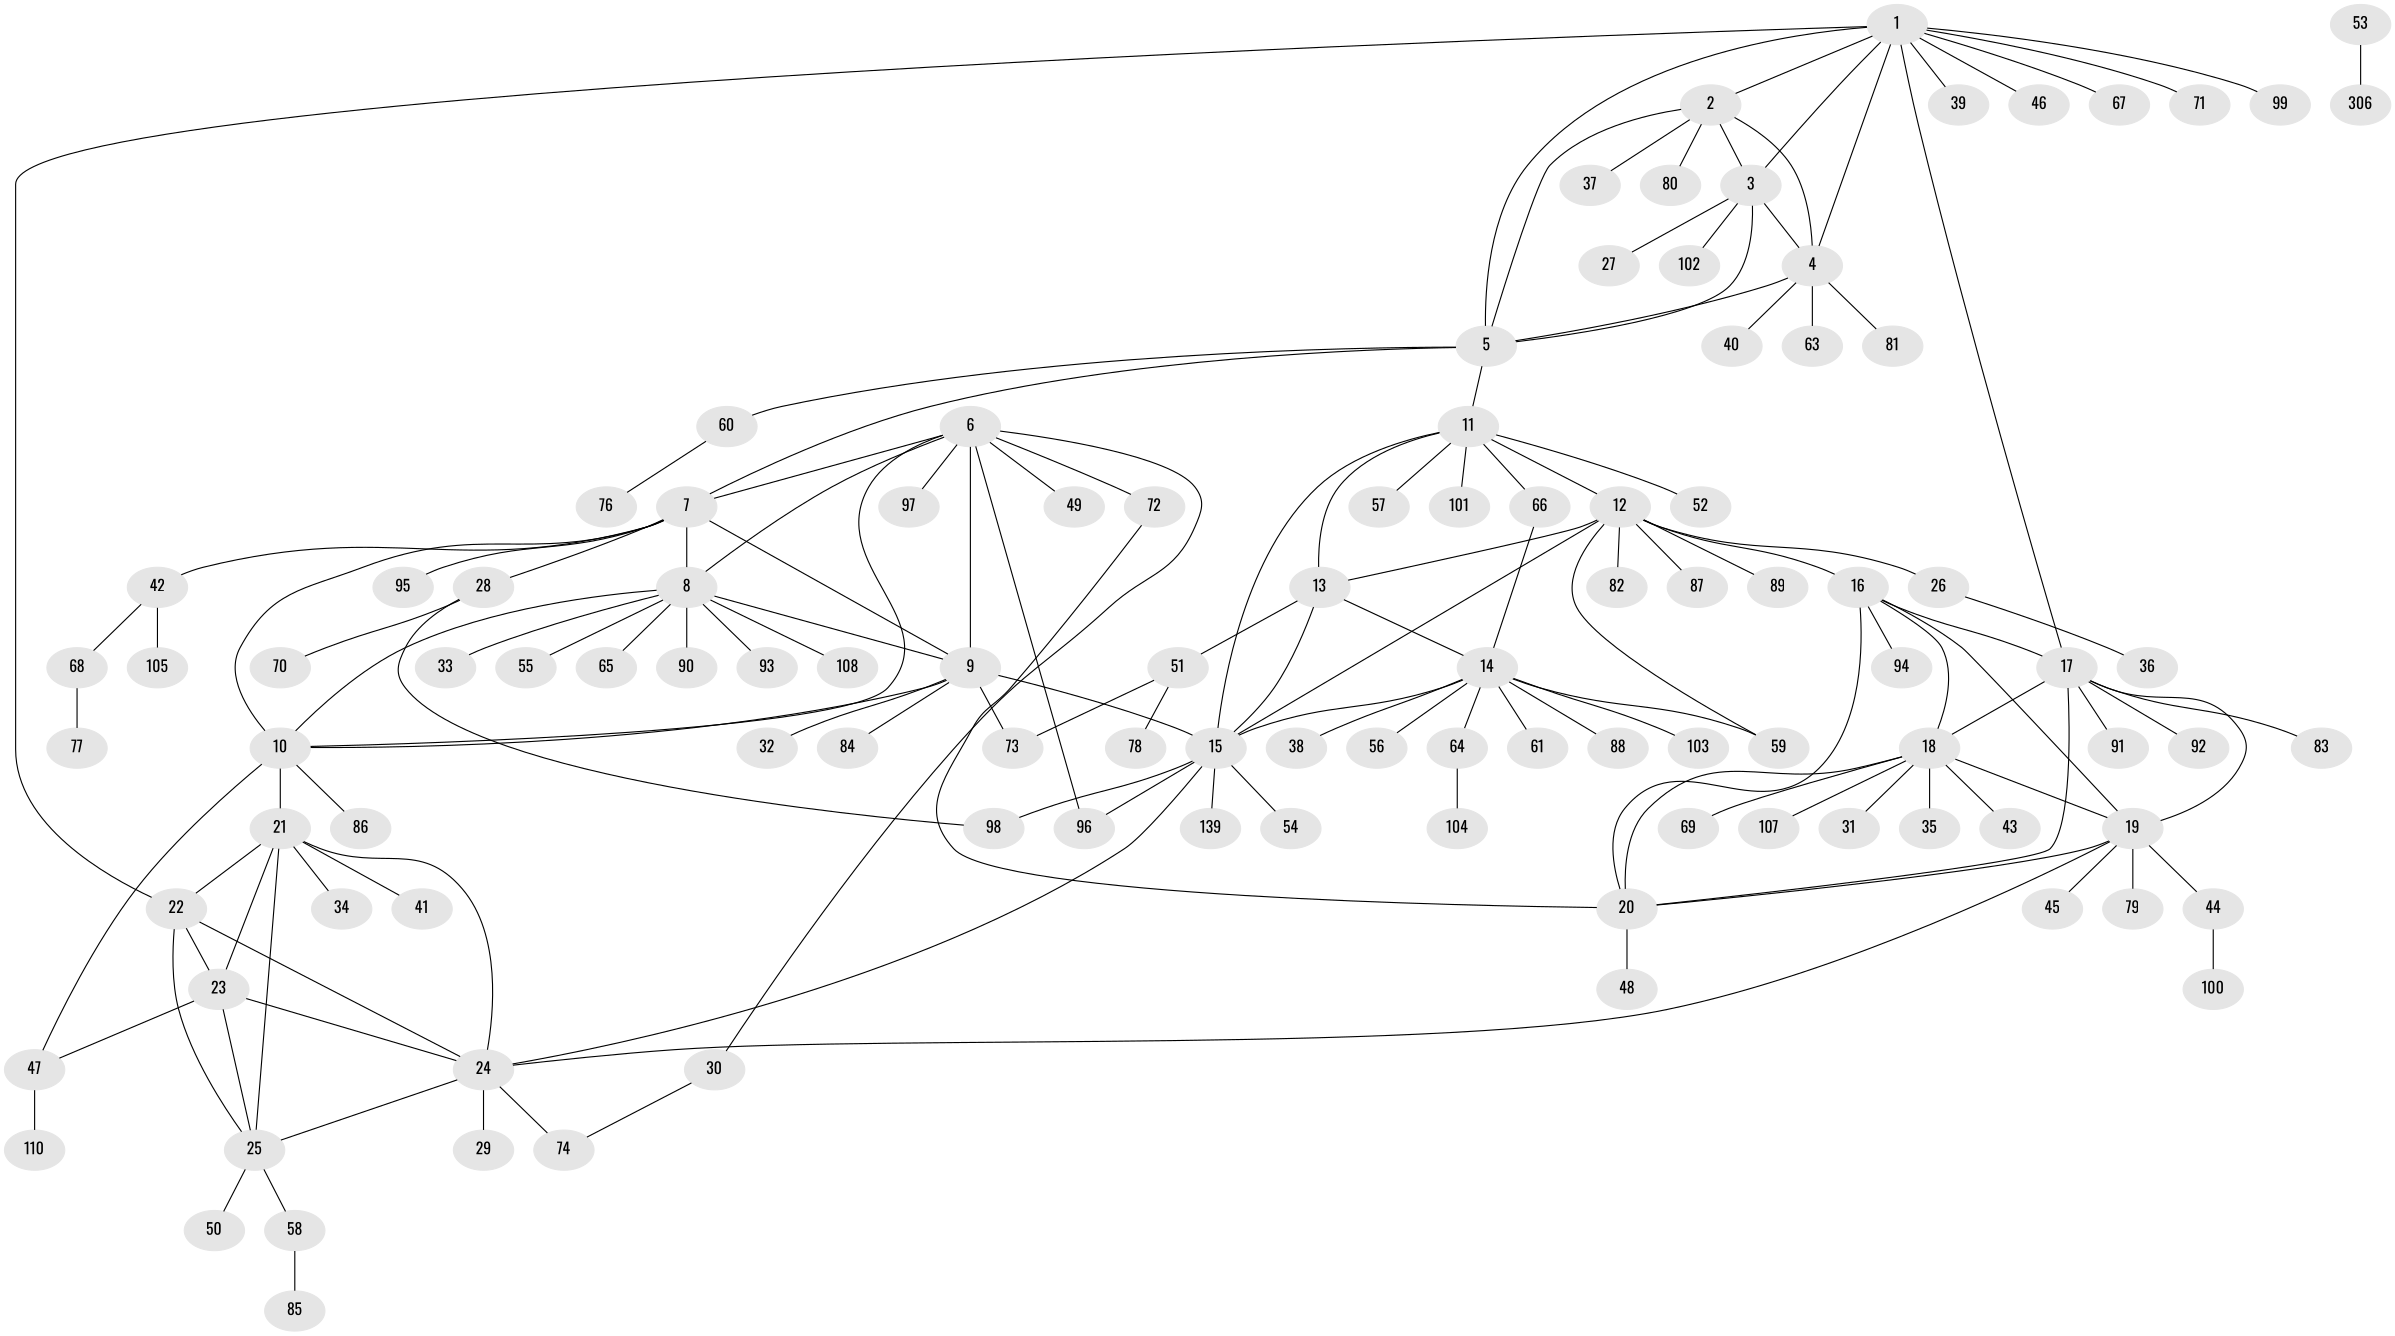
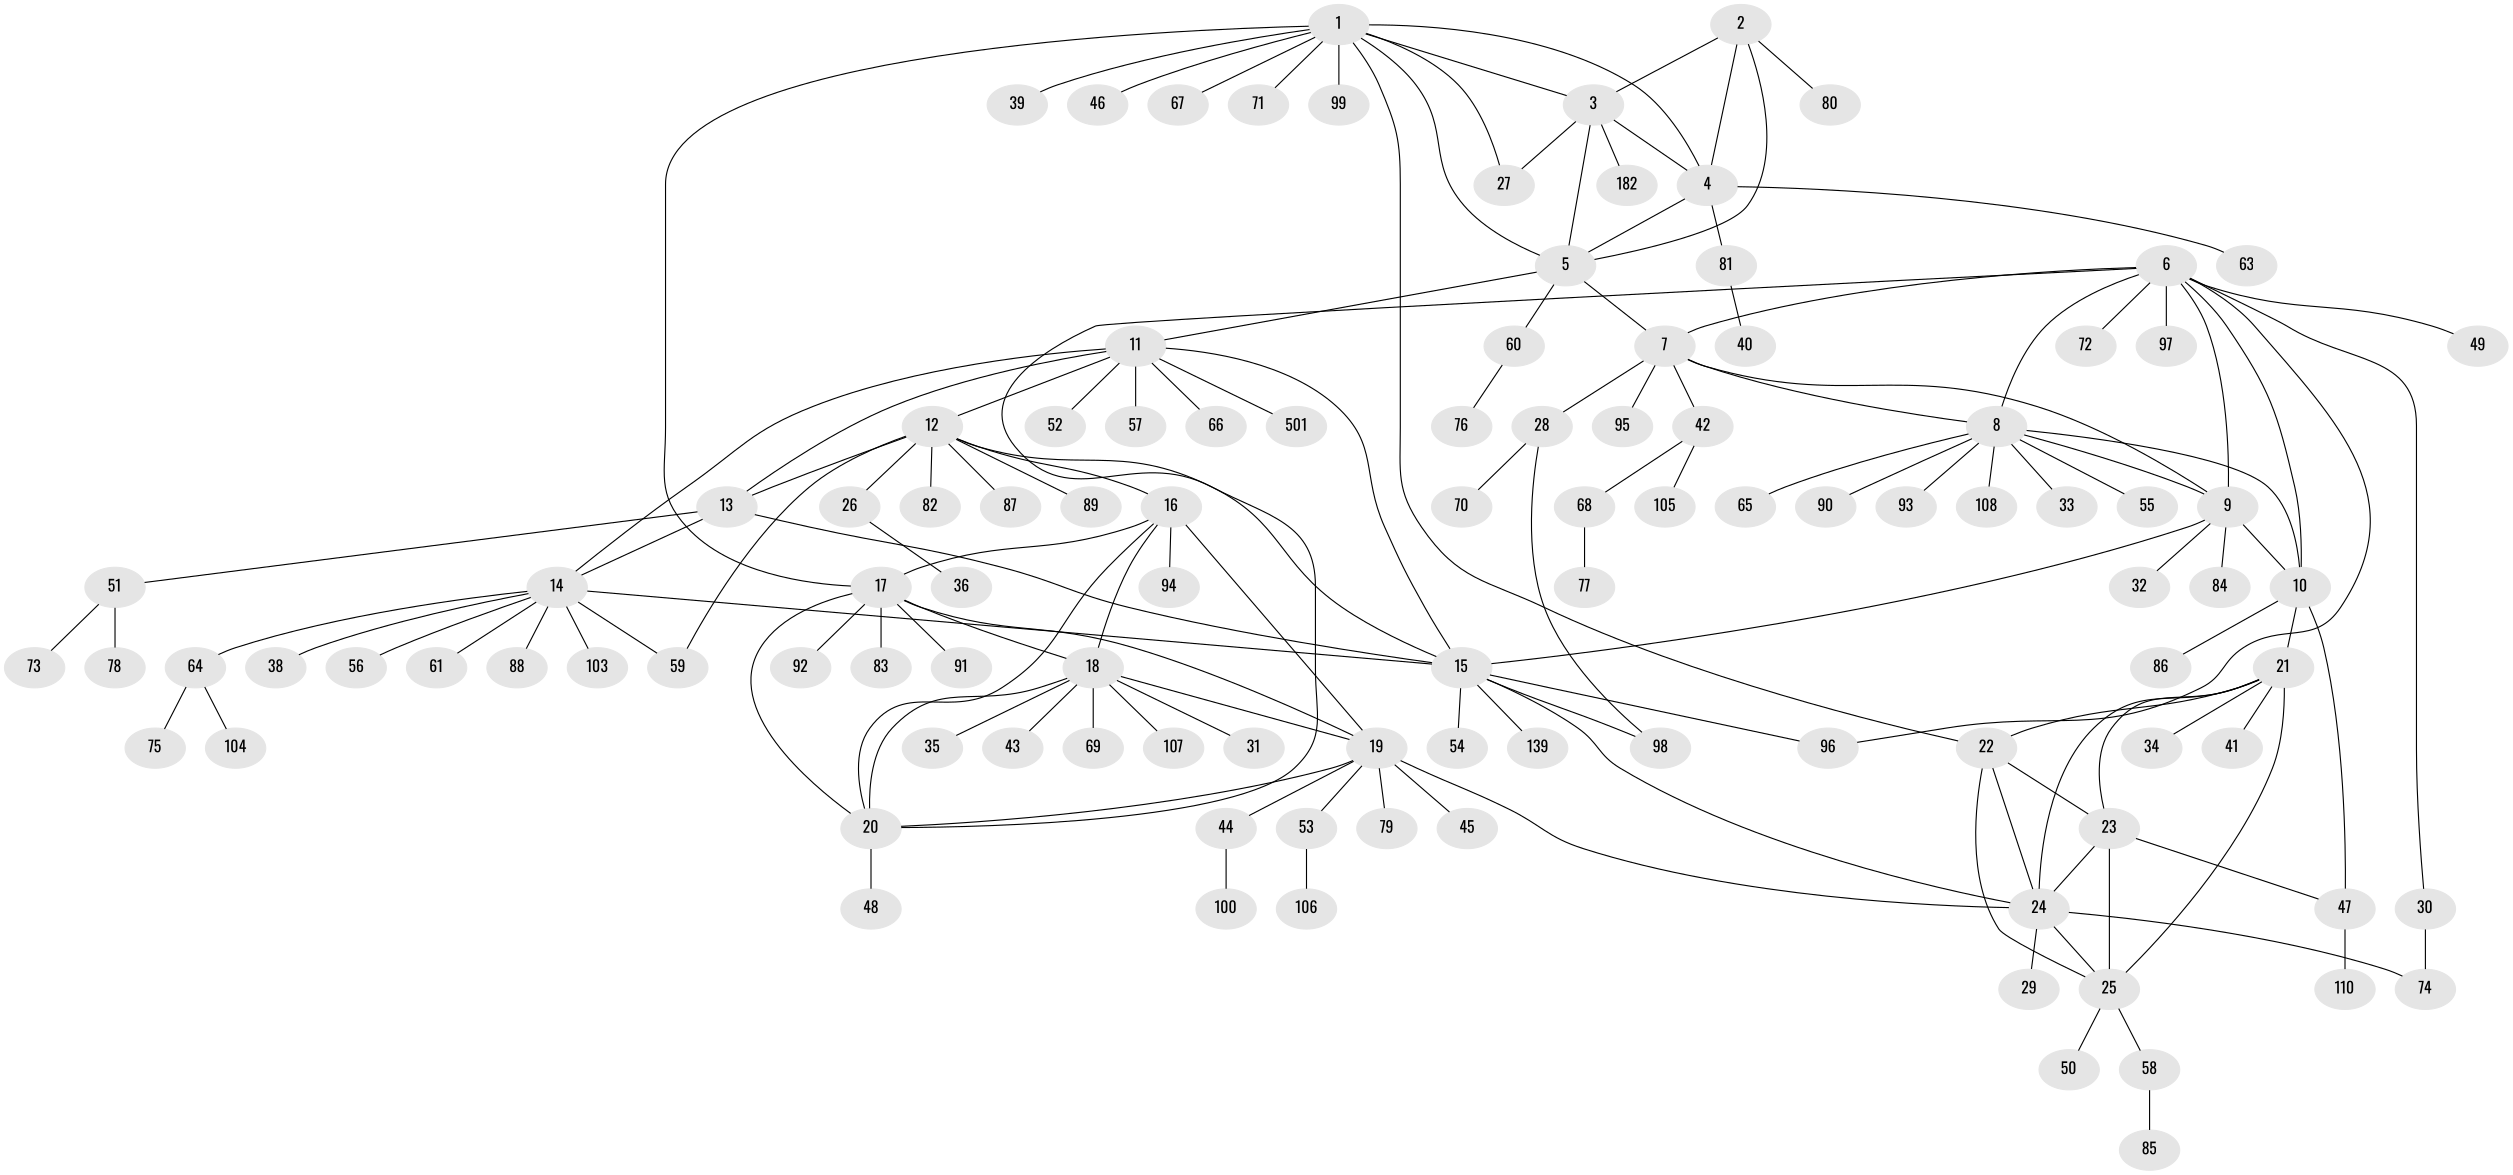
(1804, 65) -> (1453, 80)
(2361, 105) -> (1306, 909)
(1590, 185) -> none
(1690, 266) -> (1627, 185)
(1772, 306) -> (1736, 306)
(1459, 507) -> (1296, 427)
(393, 558) -> none
(1514, 587) -> (817, 405)
(996, 715) -> none
none -> (155, 748)
none -> (1342, 788)
(1048, 877) -> (1059, 345)
